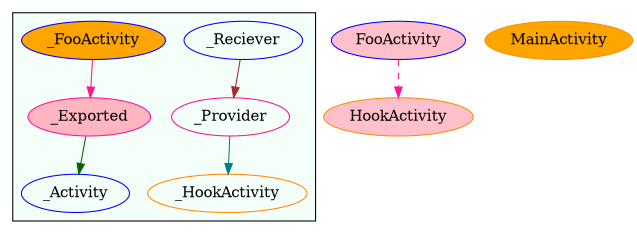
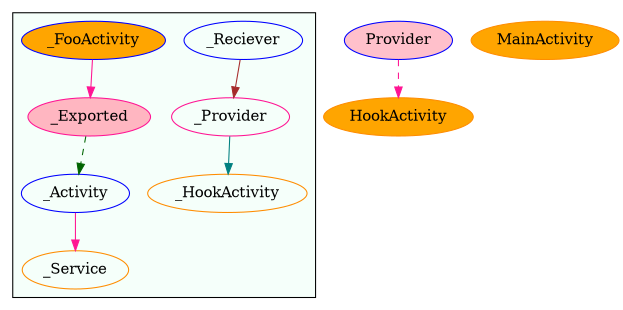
(398, 40) -> (398, 40)
(398, 117) -> (398, 117)
(83, 150) -> (83, 150)
none -> (75, 270)
